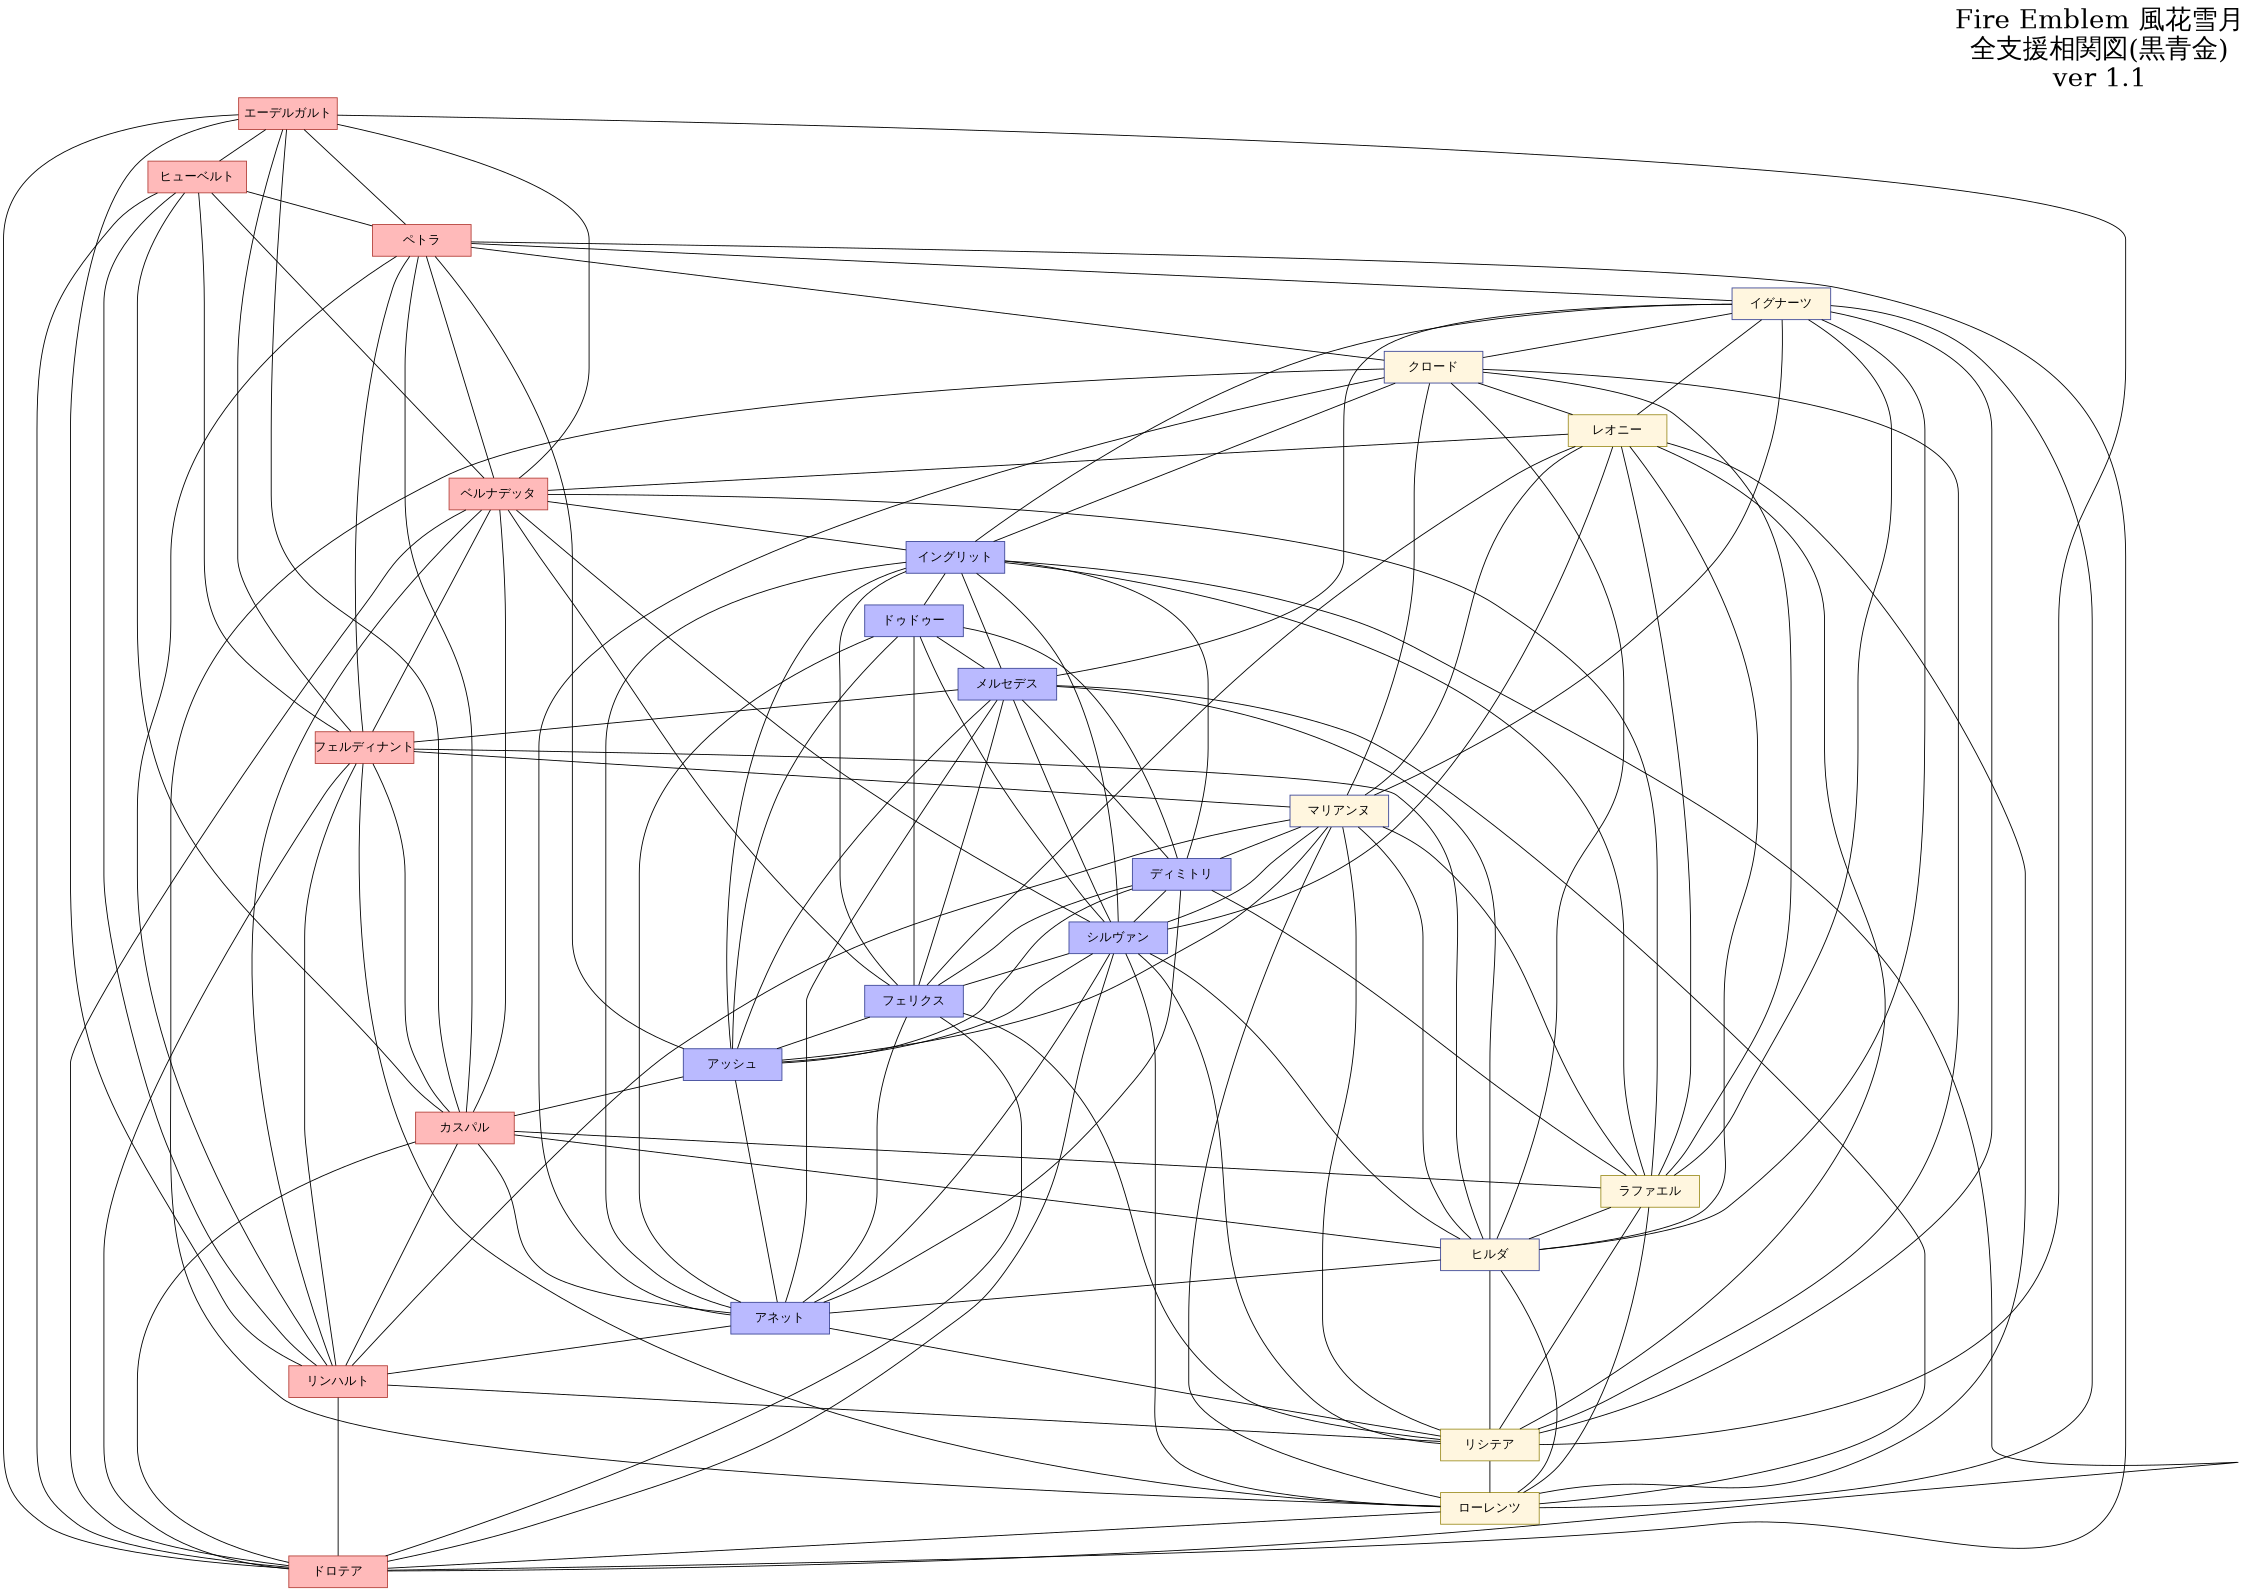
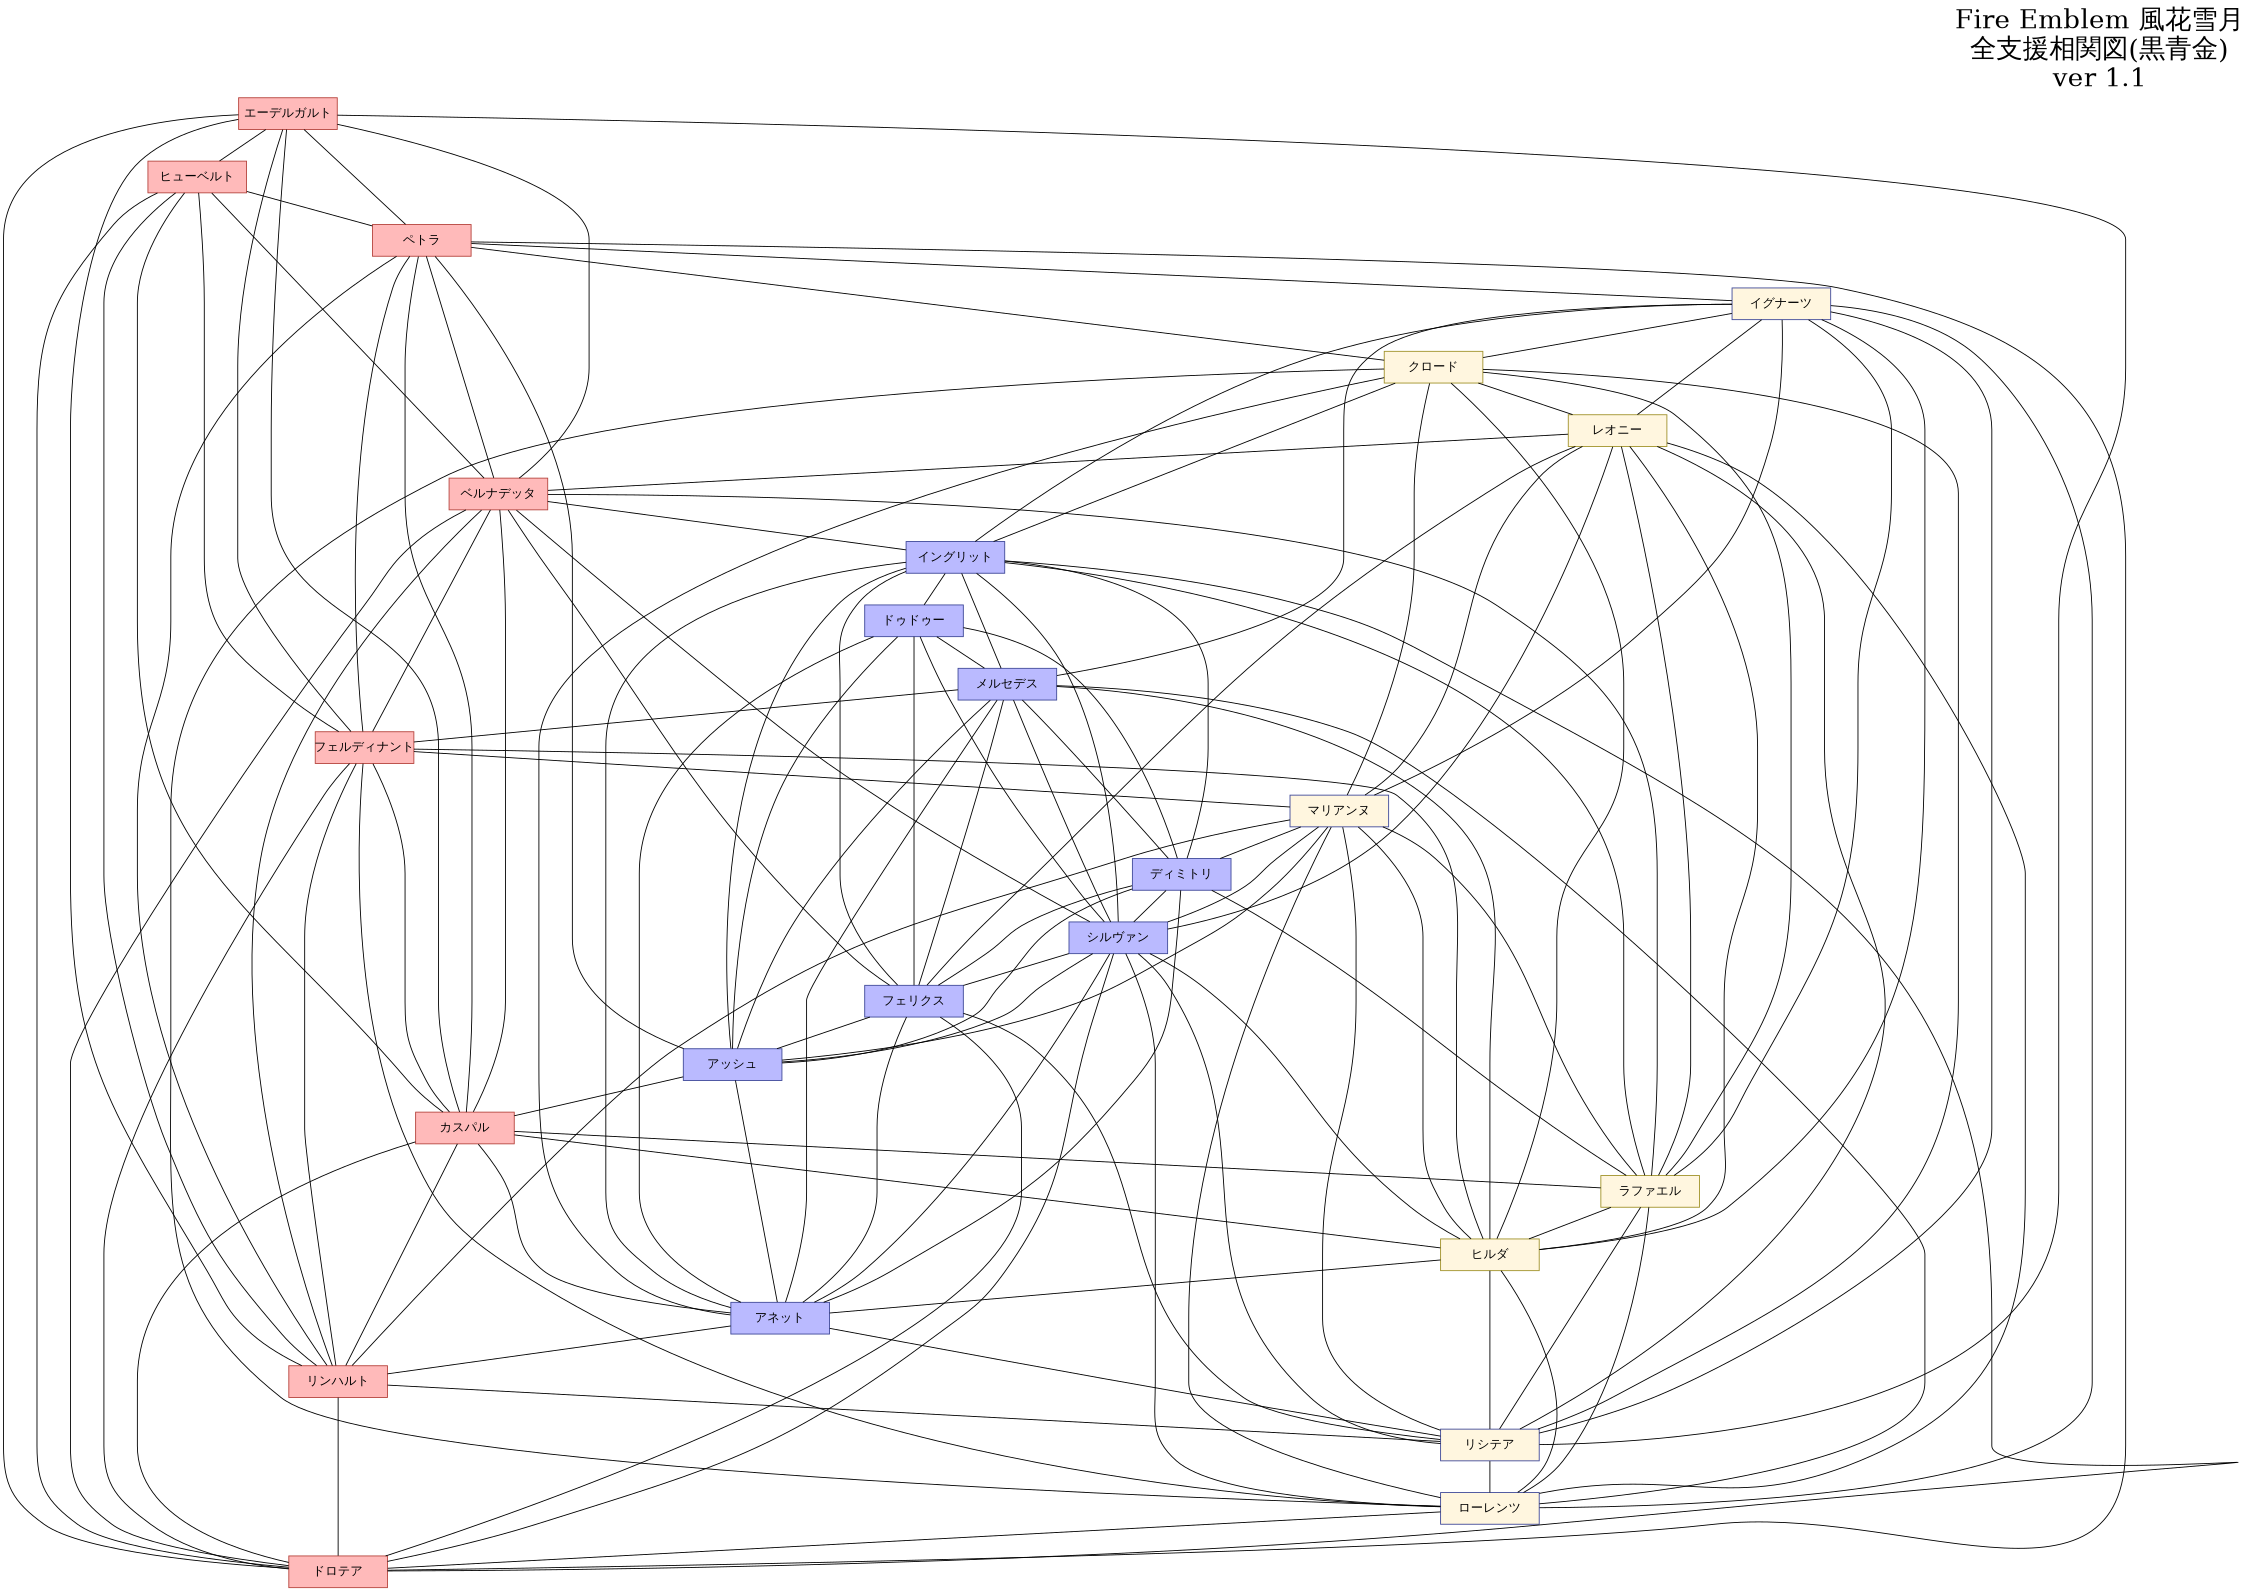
(1434, 367) -> (1434, 367)
(1490, 1255) -> (1490, 1255)
(1490, 1445) -> (1490, 1445)
(1490, 1508) -> (1490, 1508)
